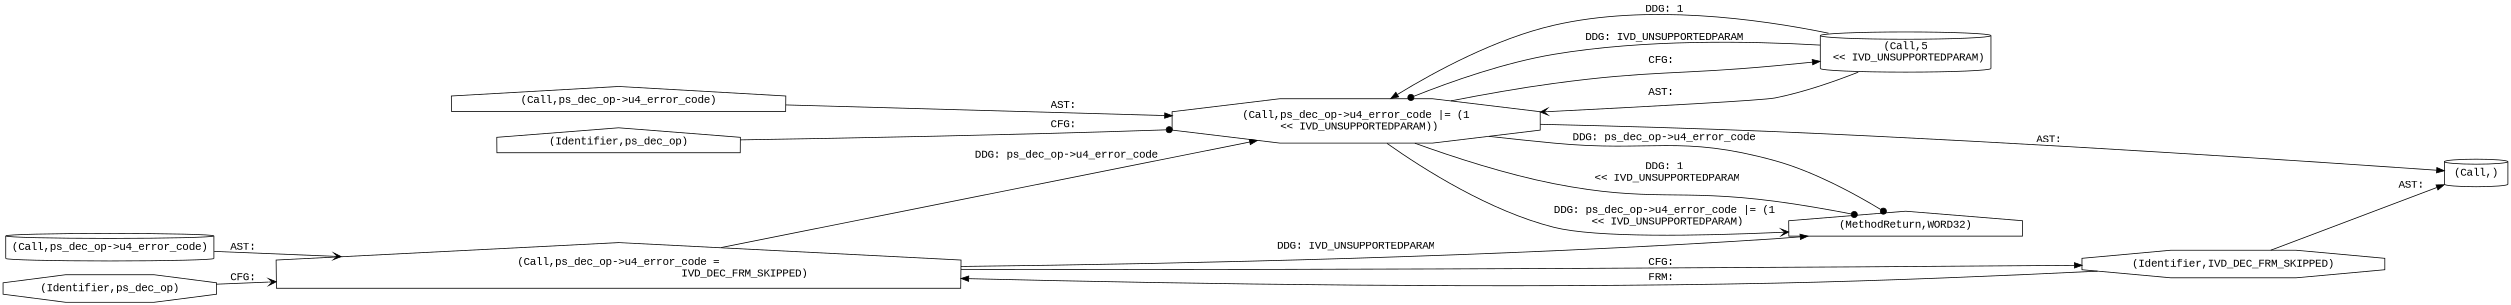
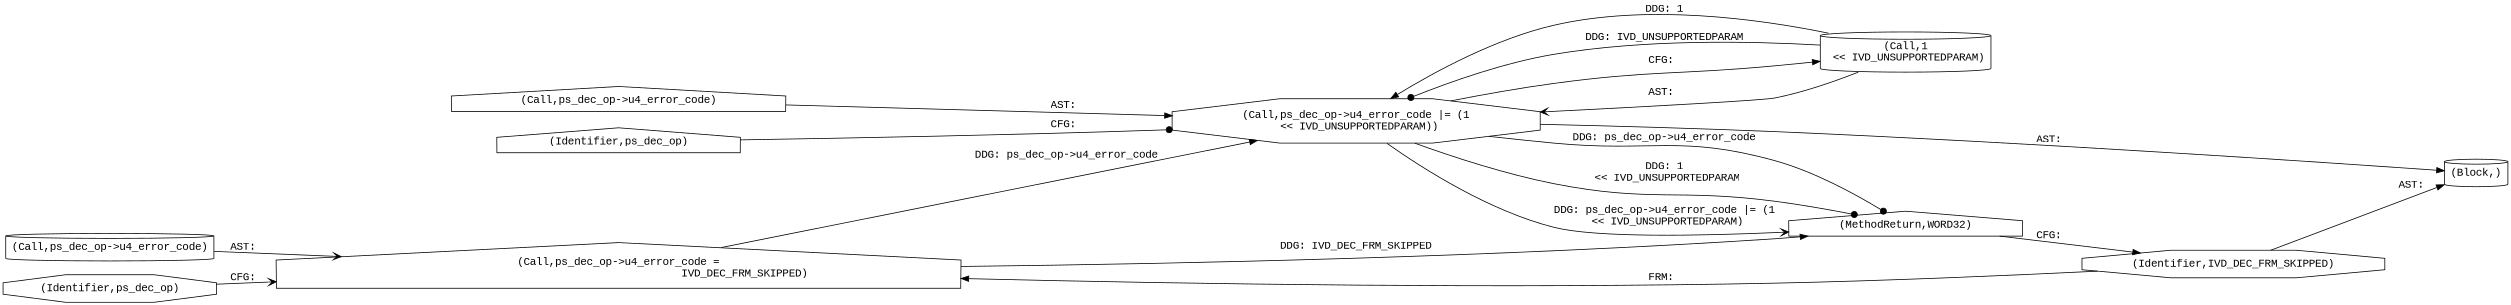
(1906, 52) -> (1906, 52)
(2476, 173) -> (2476, 173)
(1356, 246) -> (1356, 246)
(1518, 269) -> (2066, 244)
